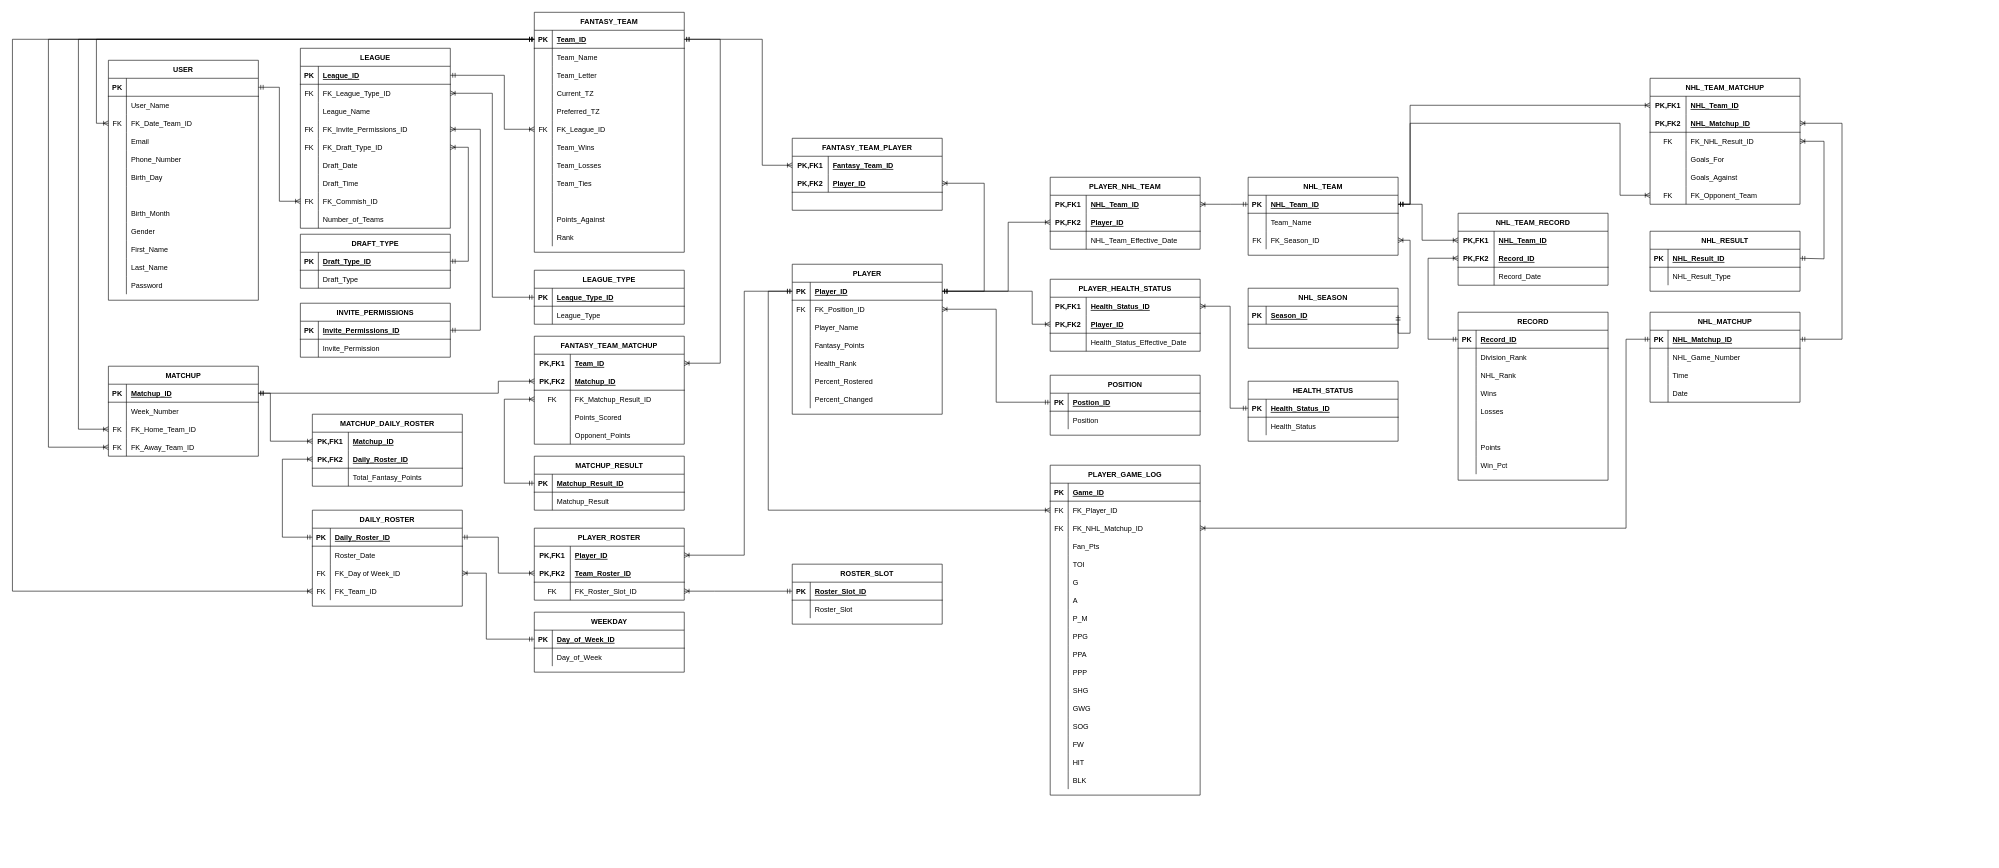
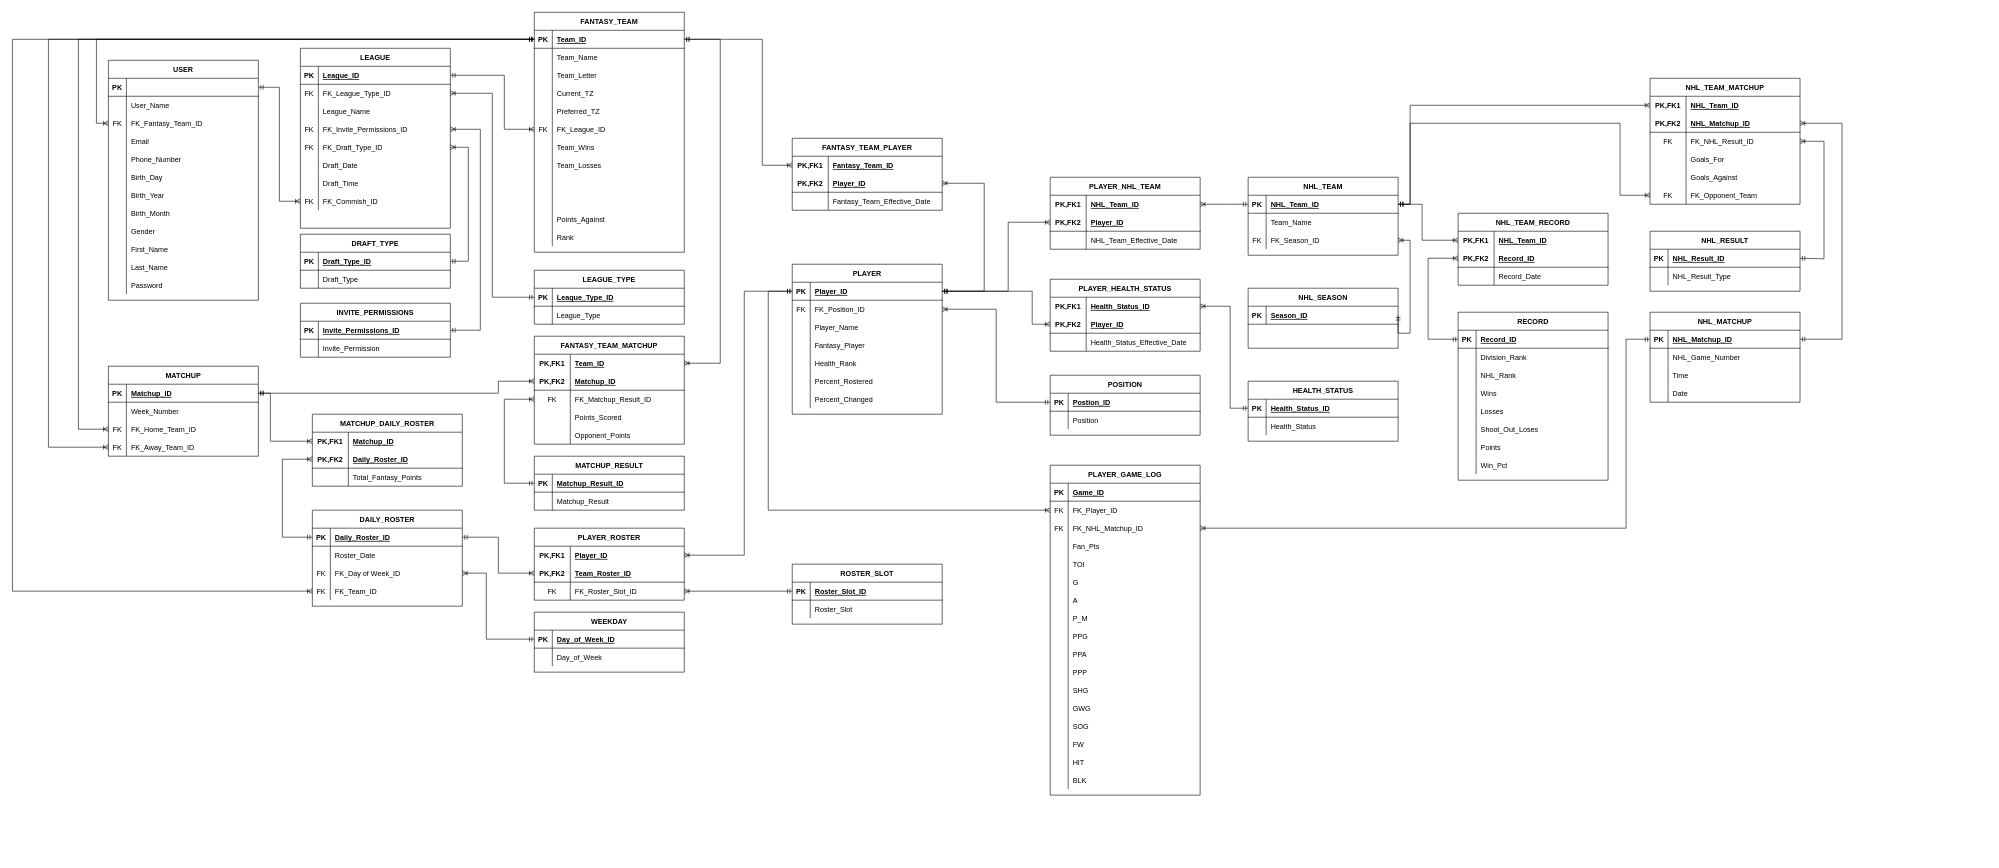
(161, 124) -> (167, 124)
(618, 183) -> none
none -> (192, 195)
none -> (885, 201)
(384, 219) -> none
(842, 346) -> (842, 346)
none -> (1542, 429)
